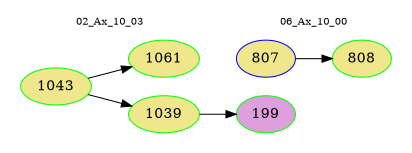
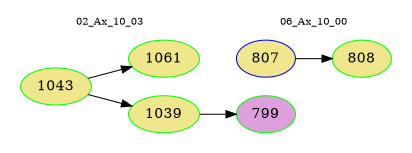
(266, 114) -> (266, 114)
